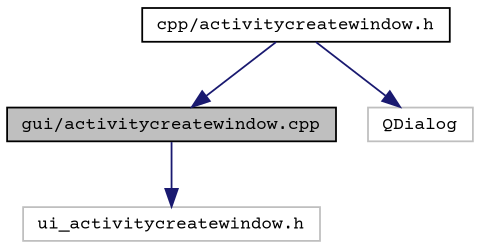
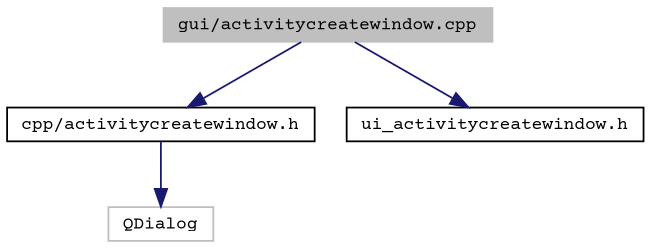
(241, 69) -> (252, 70)
(172, 124) -> (328, 25)
(172, 224) -> (495, 124)
